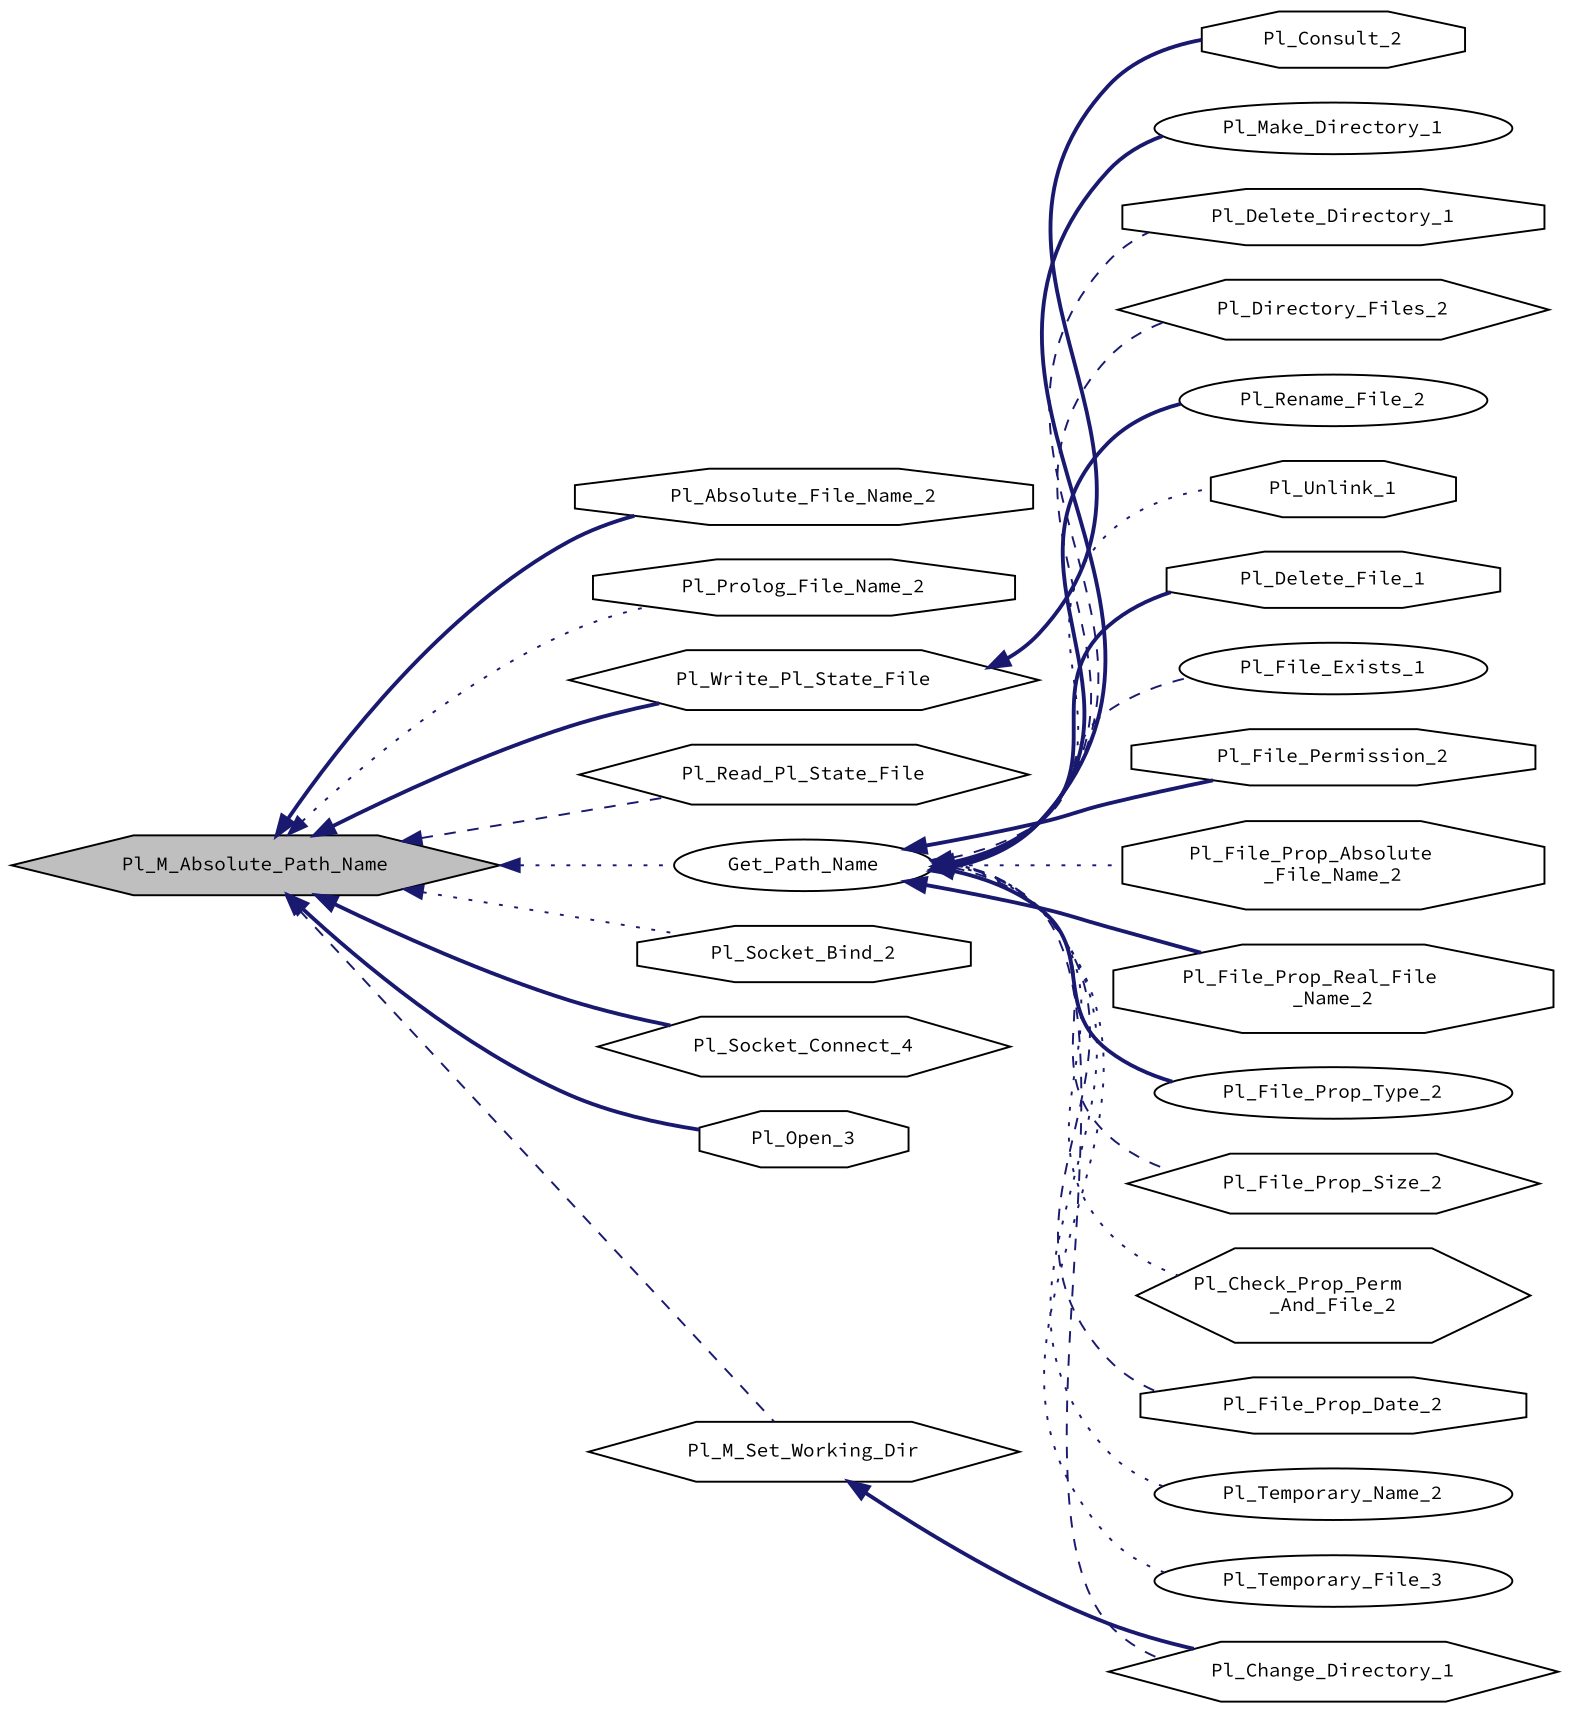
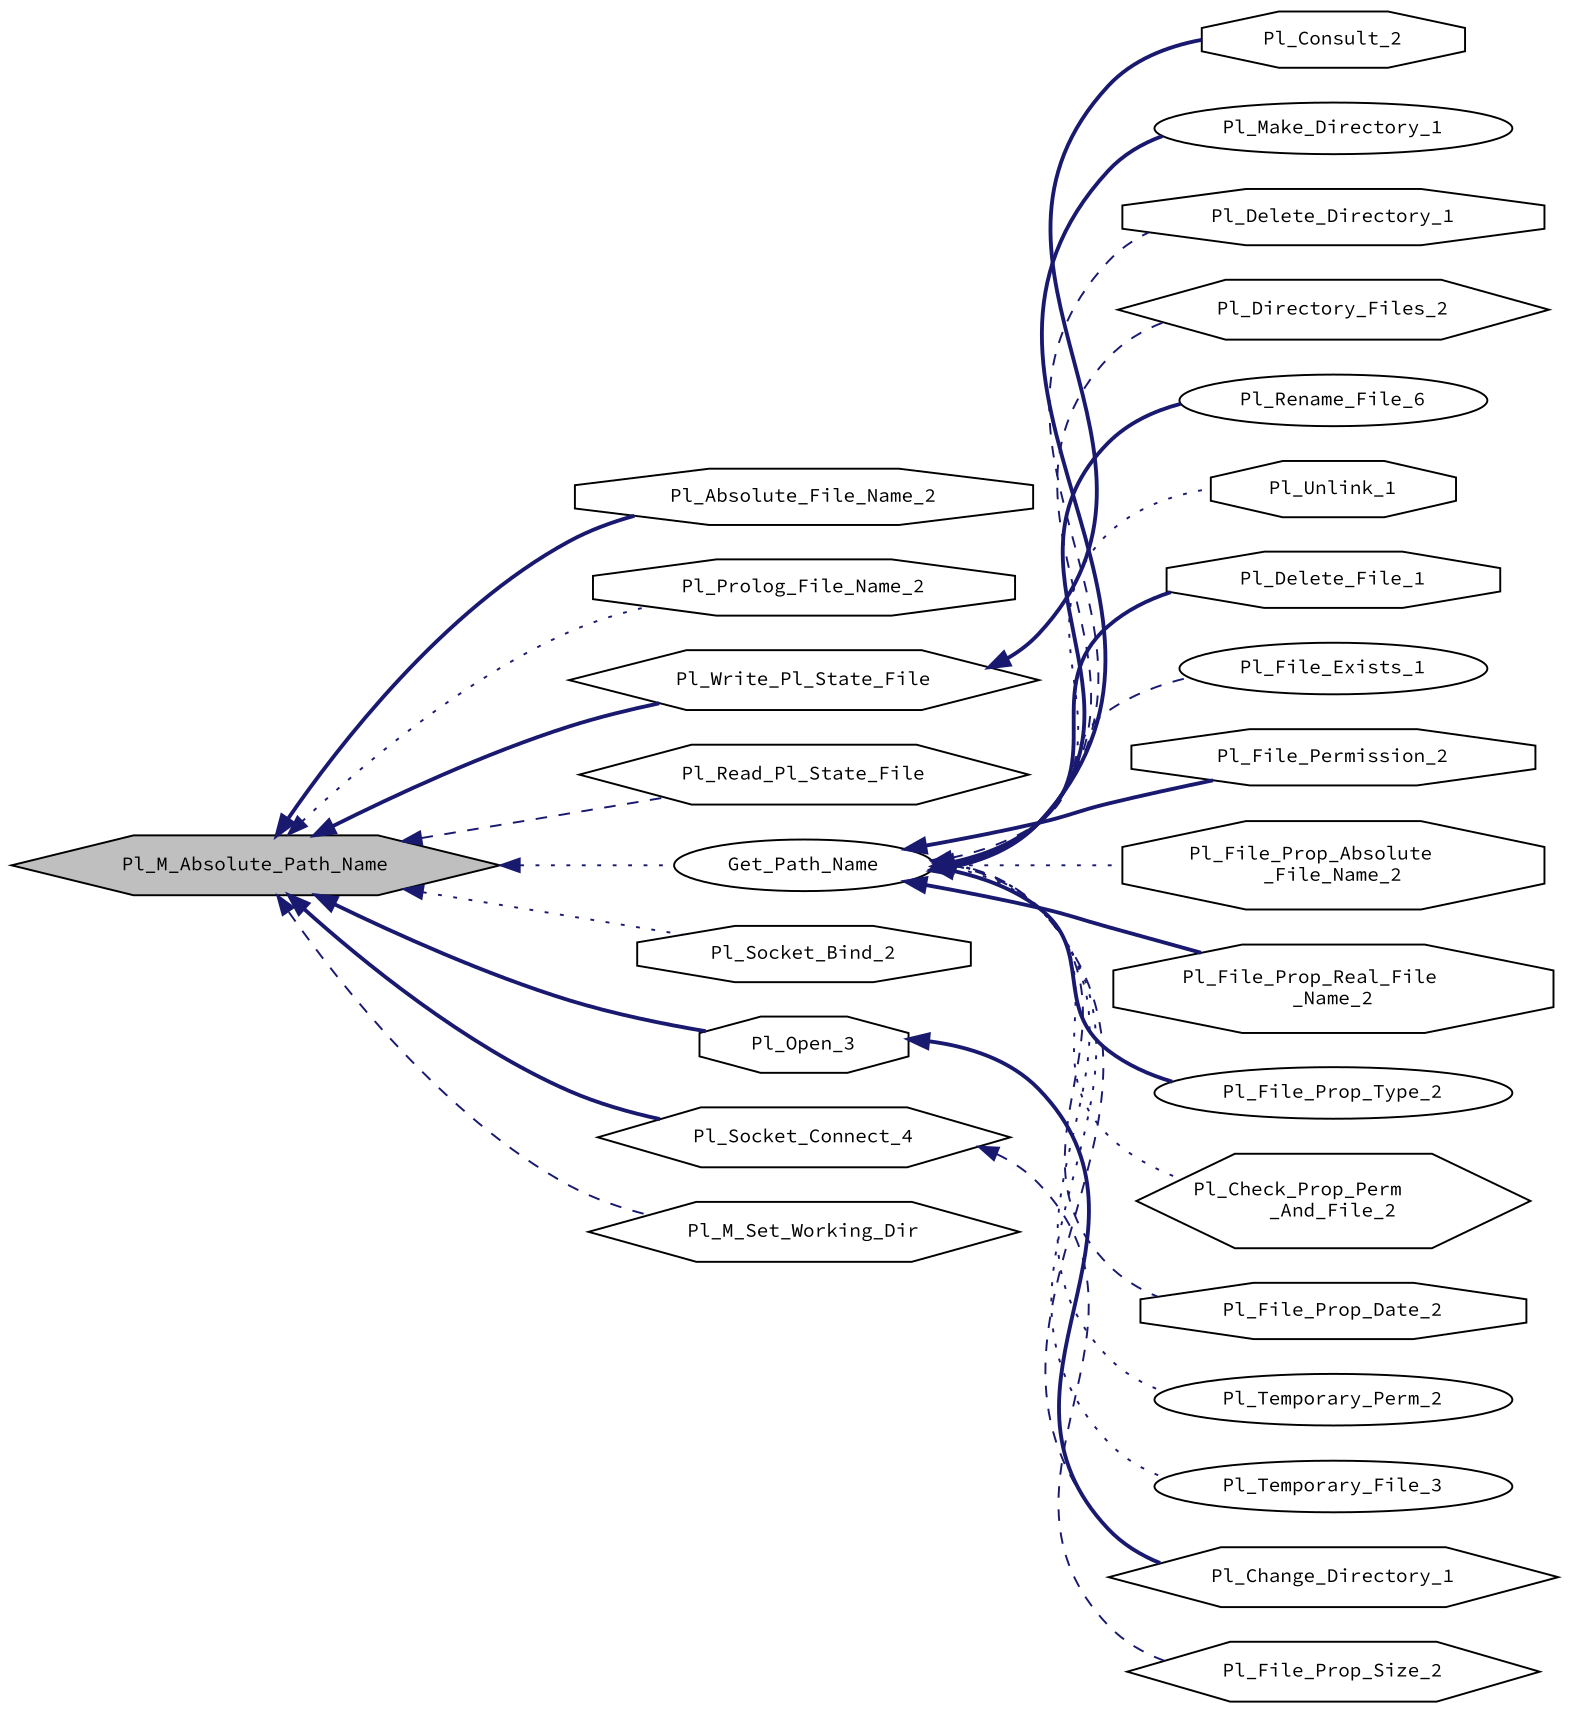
(1333, 400) -> (1333, 400)
(1074, 1010) -> (1072, 1412)
(1333, 1494) -> (1333, 1400)
(1023, 1585) -> (1070, 1327)
